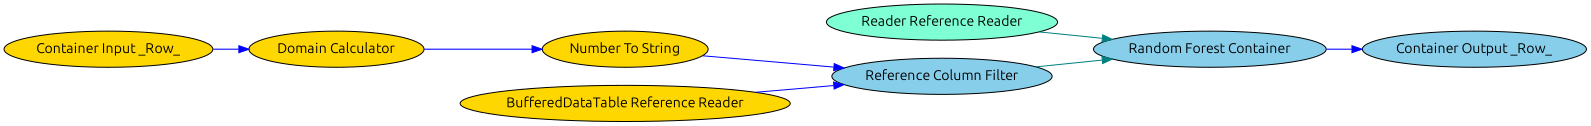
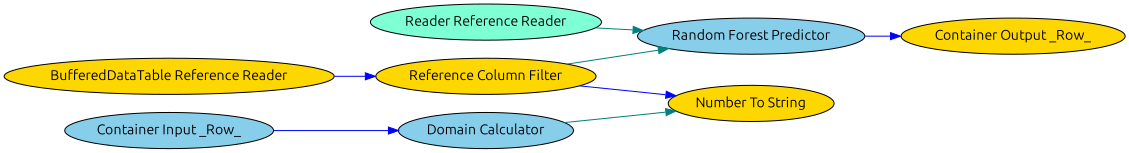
(108, 49) -> (169, 131)
(336, 49) -> (486, 131)
(478, 49) -> (615, 117)
(1210, 49) -> (751, 36)
(1474, 49) -> (1013, 36)
(768, 61) -> (623, 90)
(942, 76) -> (486, 76)
